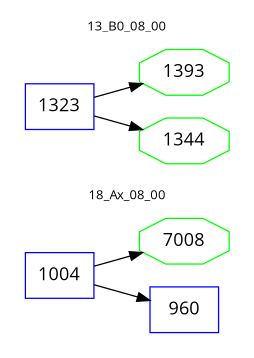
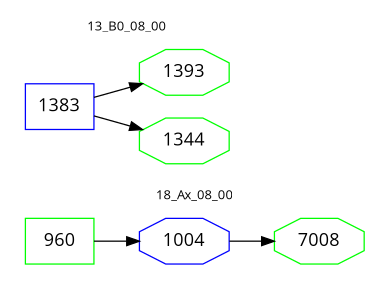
(60, 107) -> (60, 107)
(60, 275) -> (184, 241)
(116, 291) -> (110, 241)
(184, 310) -> (60, 241)
